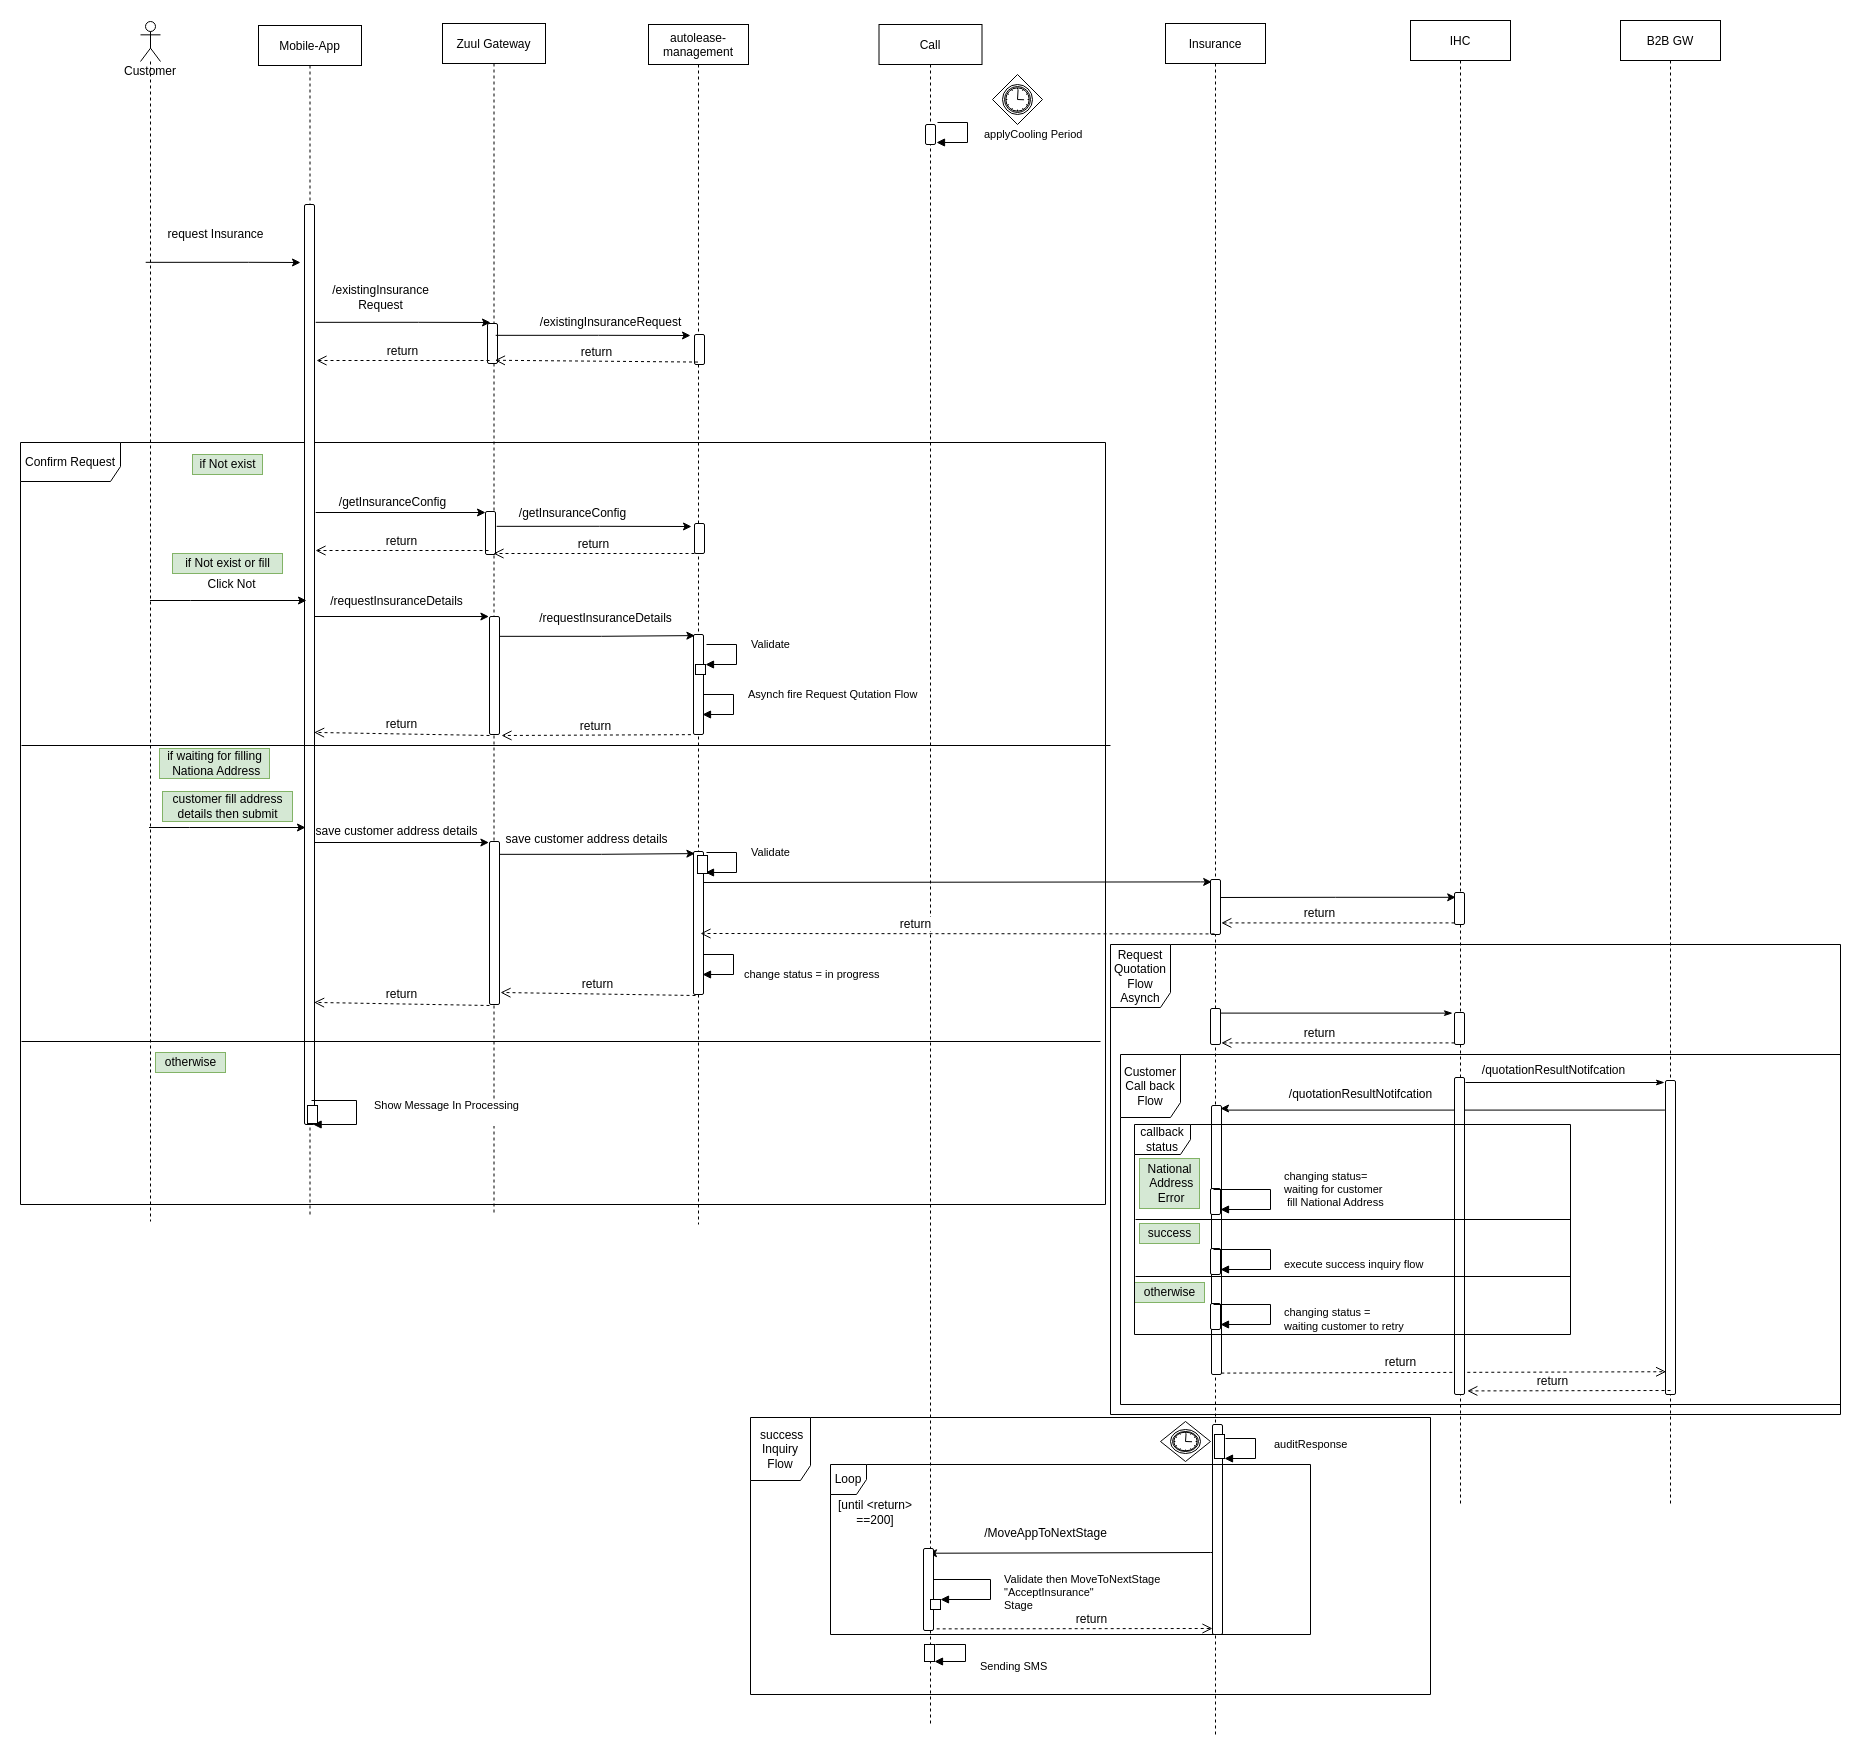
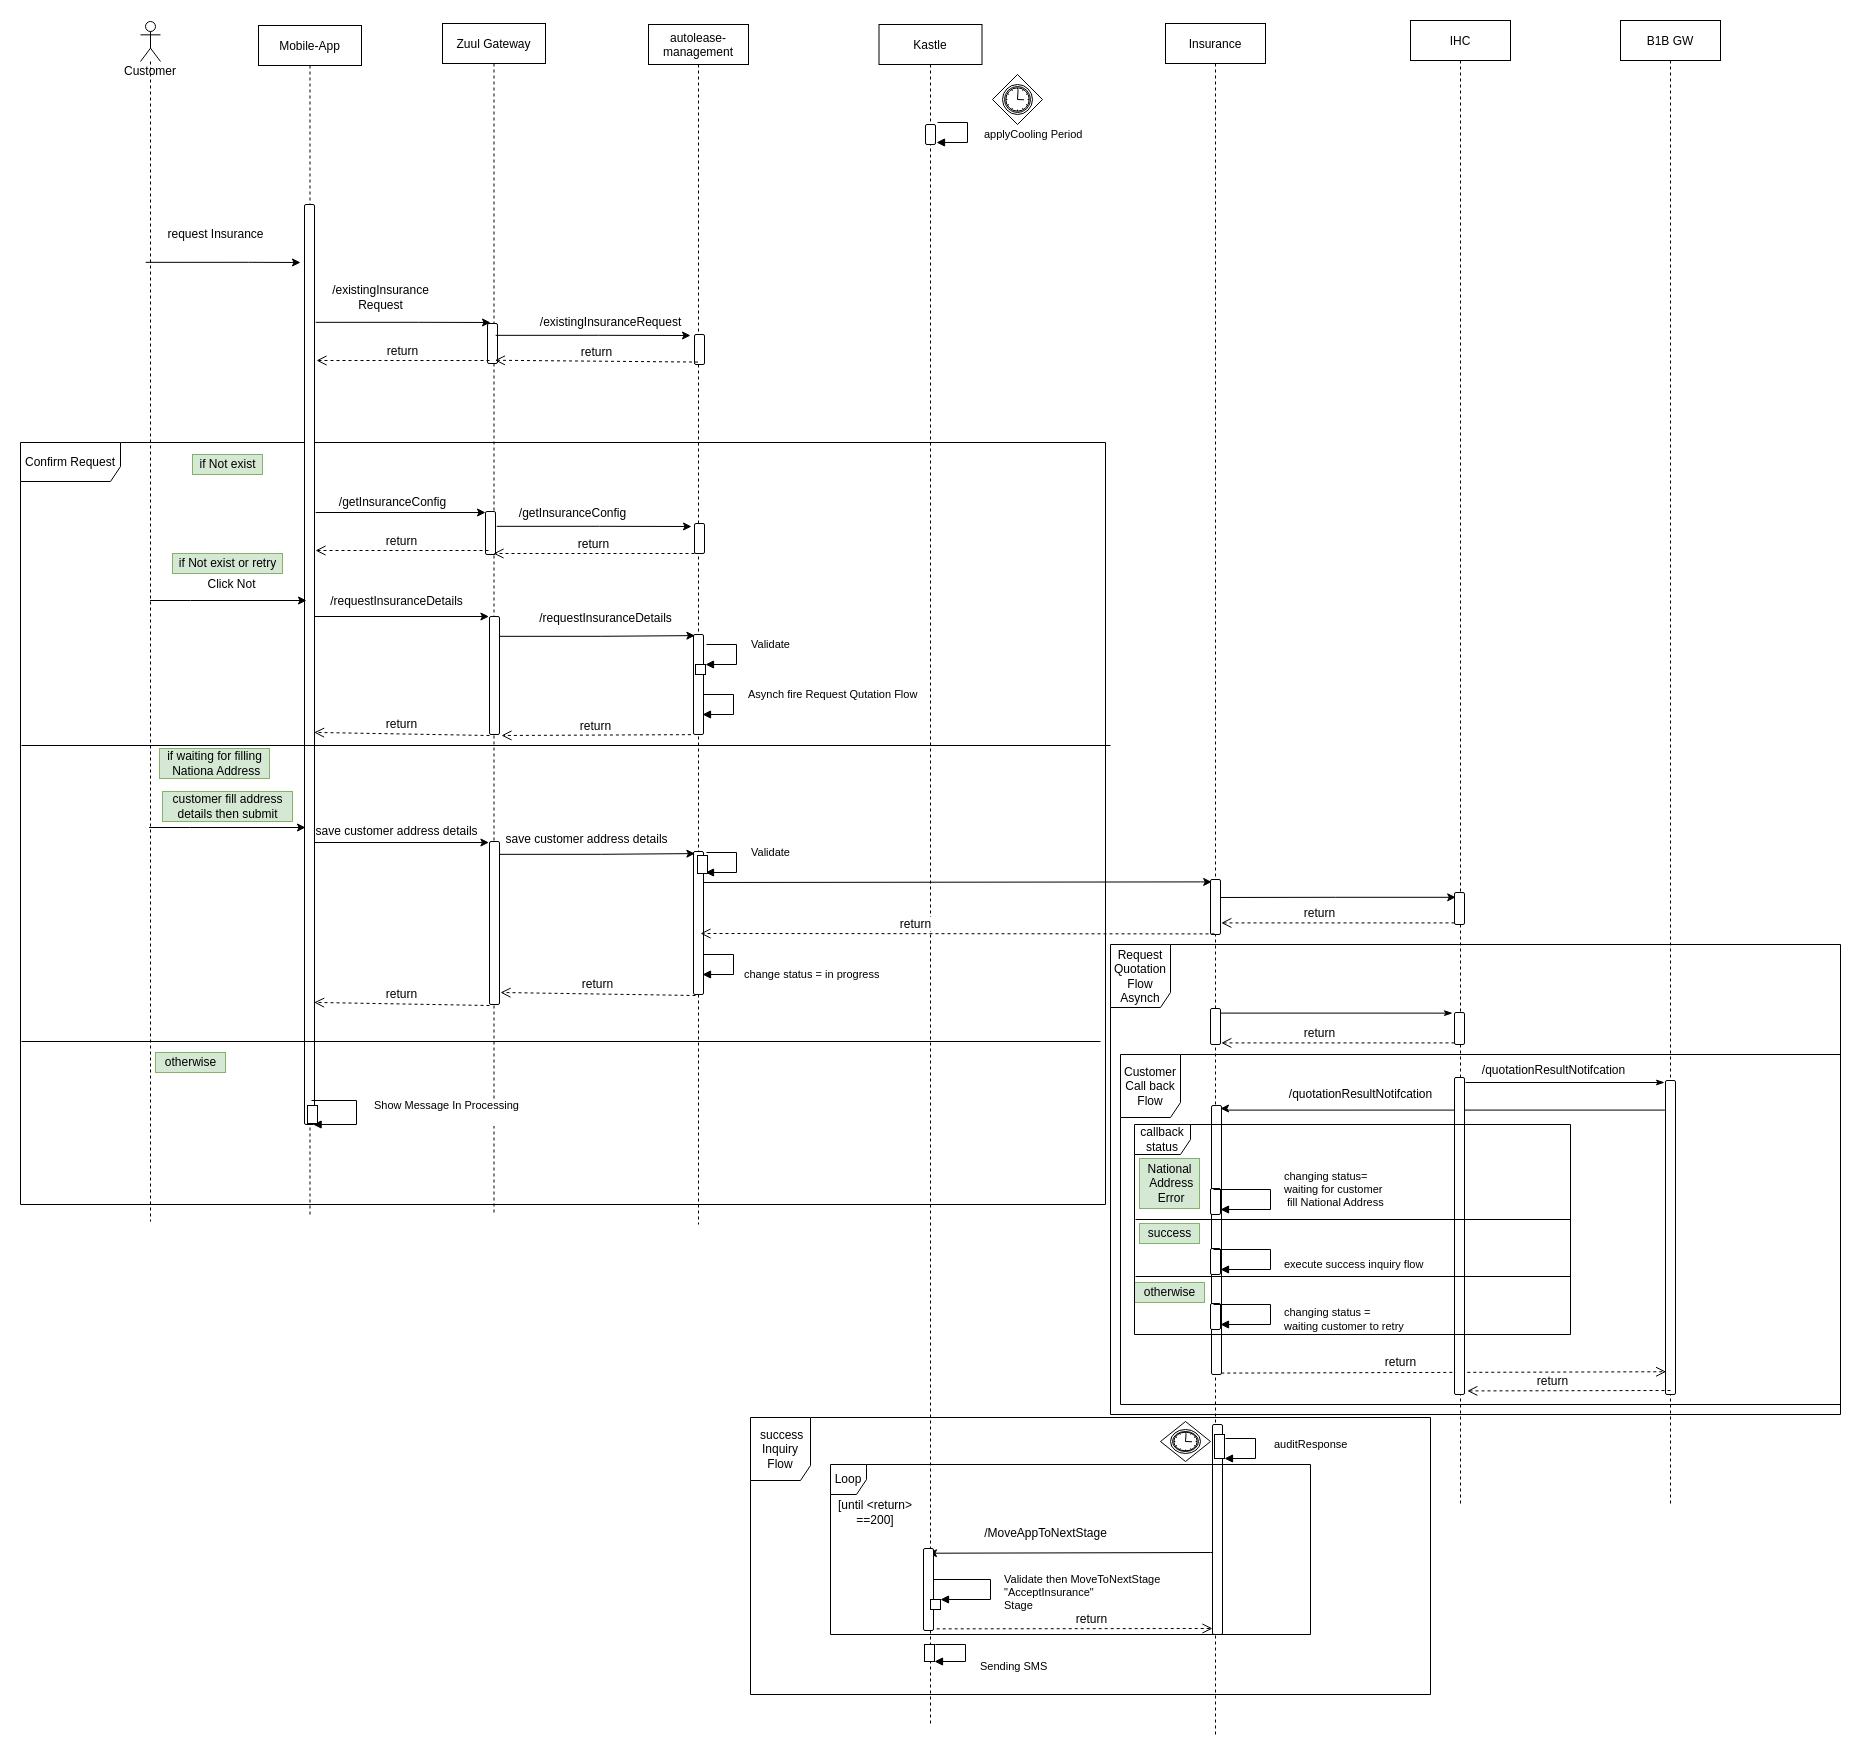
(1670, 41) -> (1670, 41)
(930, 45) -> (930, 45)
(228, 564) -> (228, 564)
